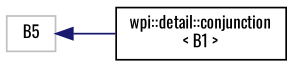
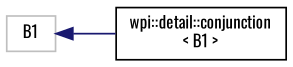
(31, 34) -> (31, 34)
